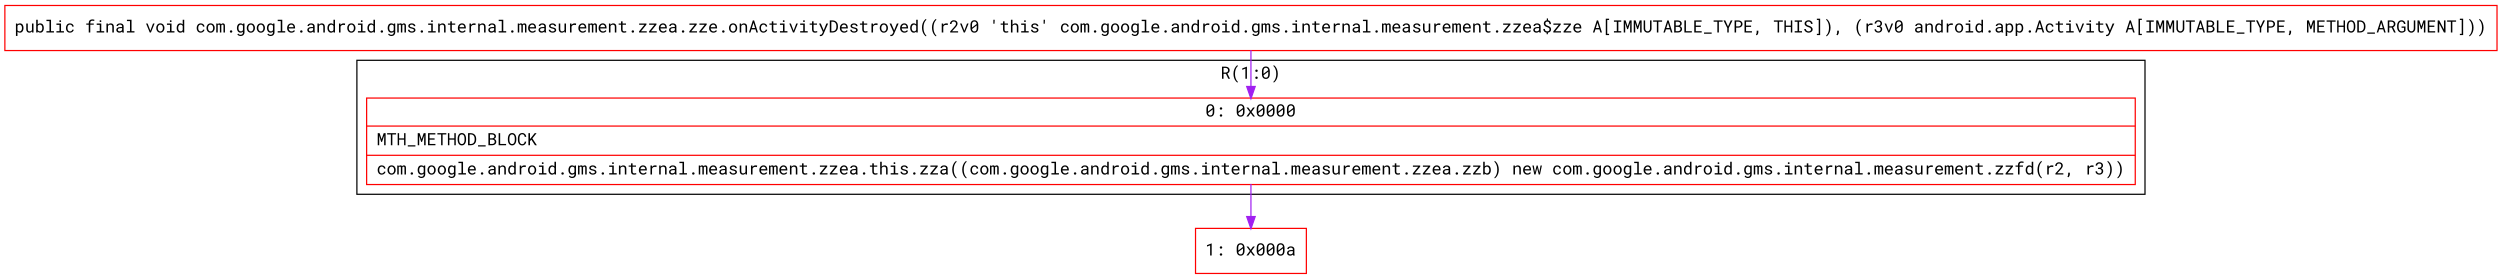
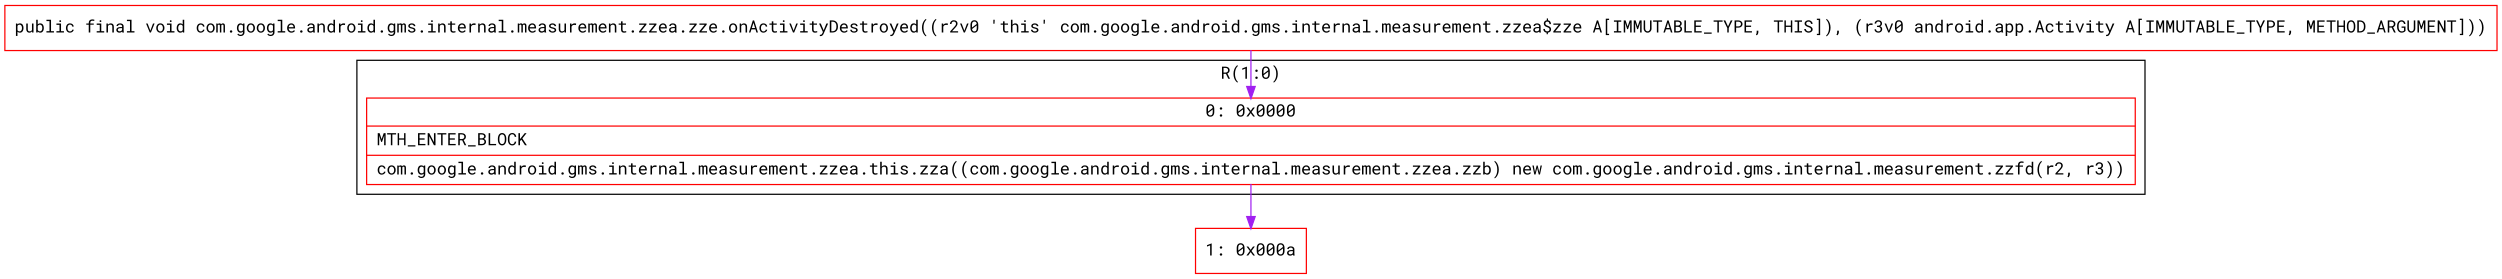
(457, 140) -> (452, 140)
